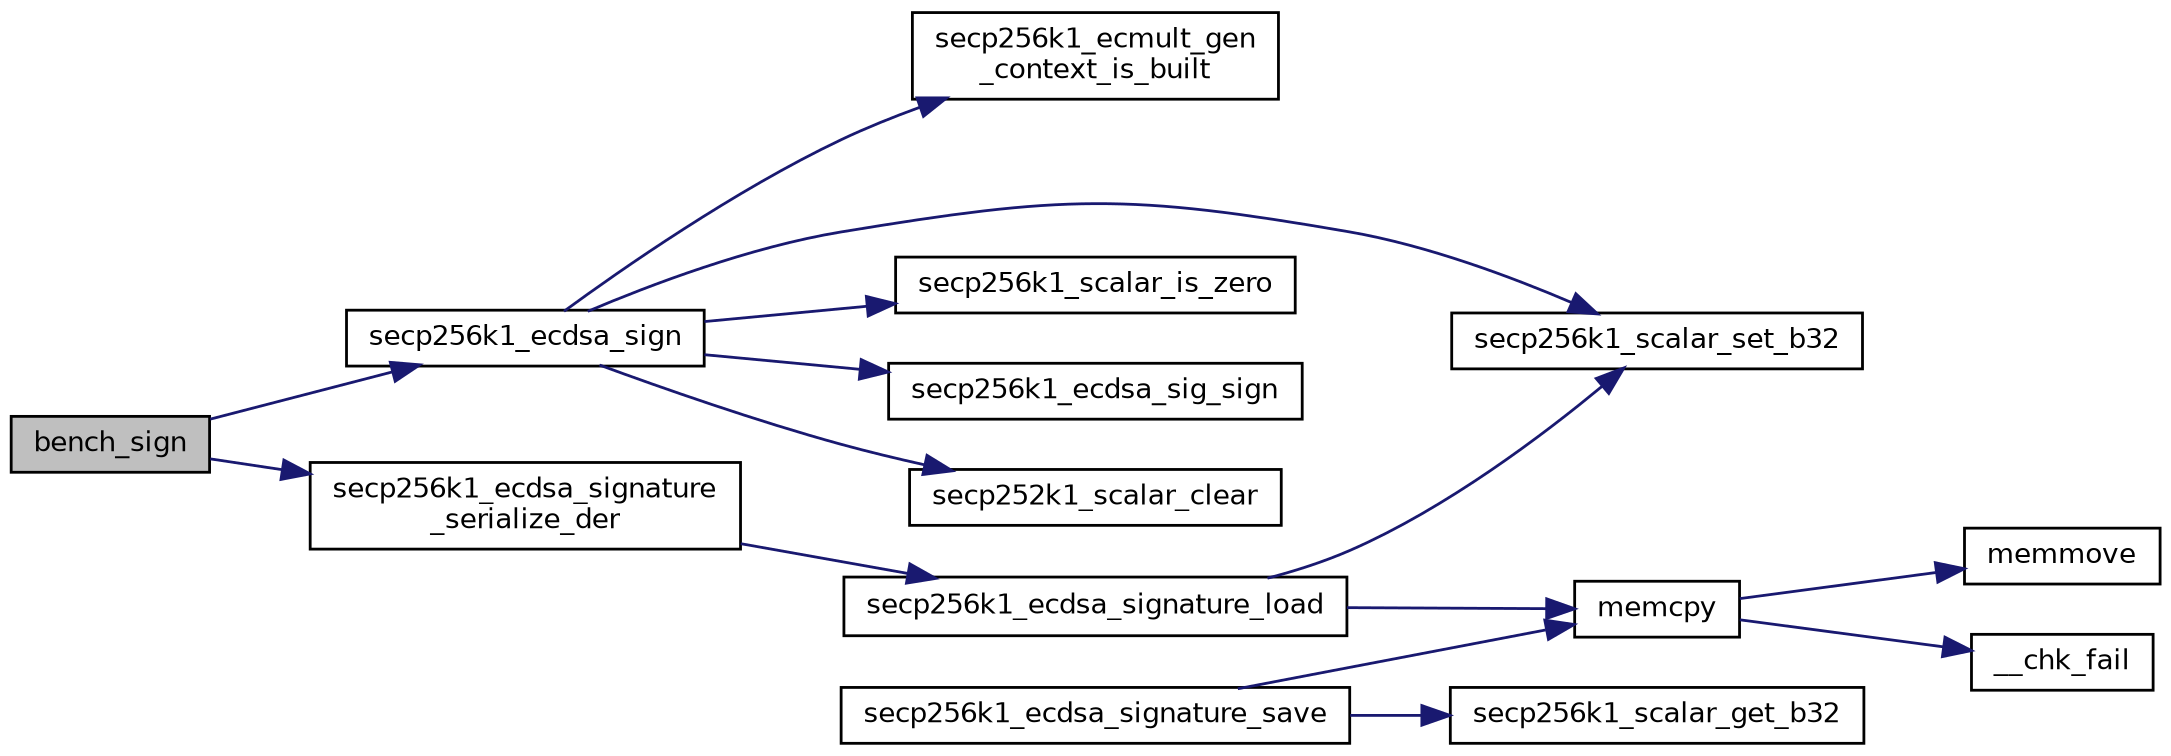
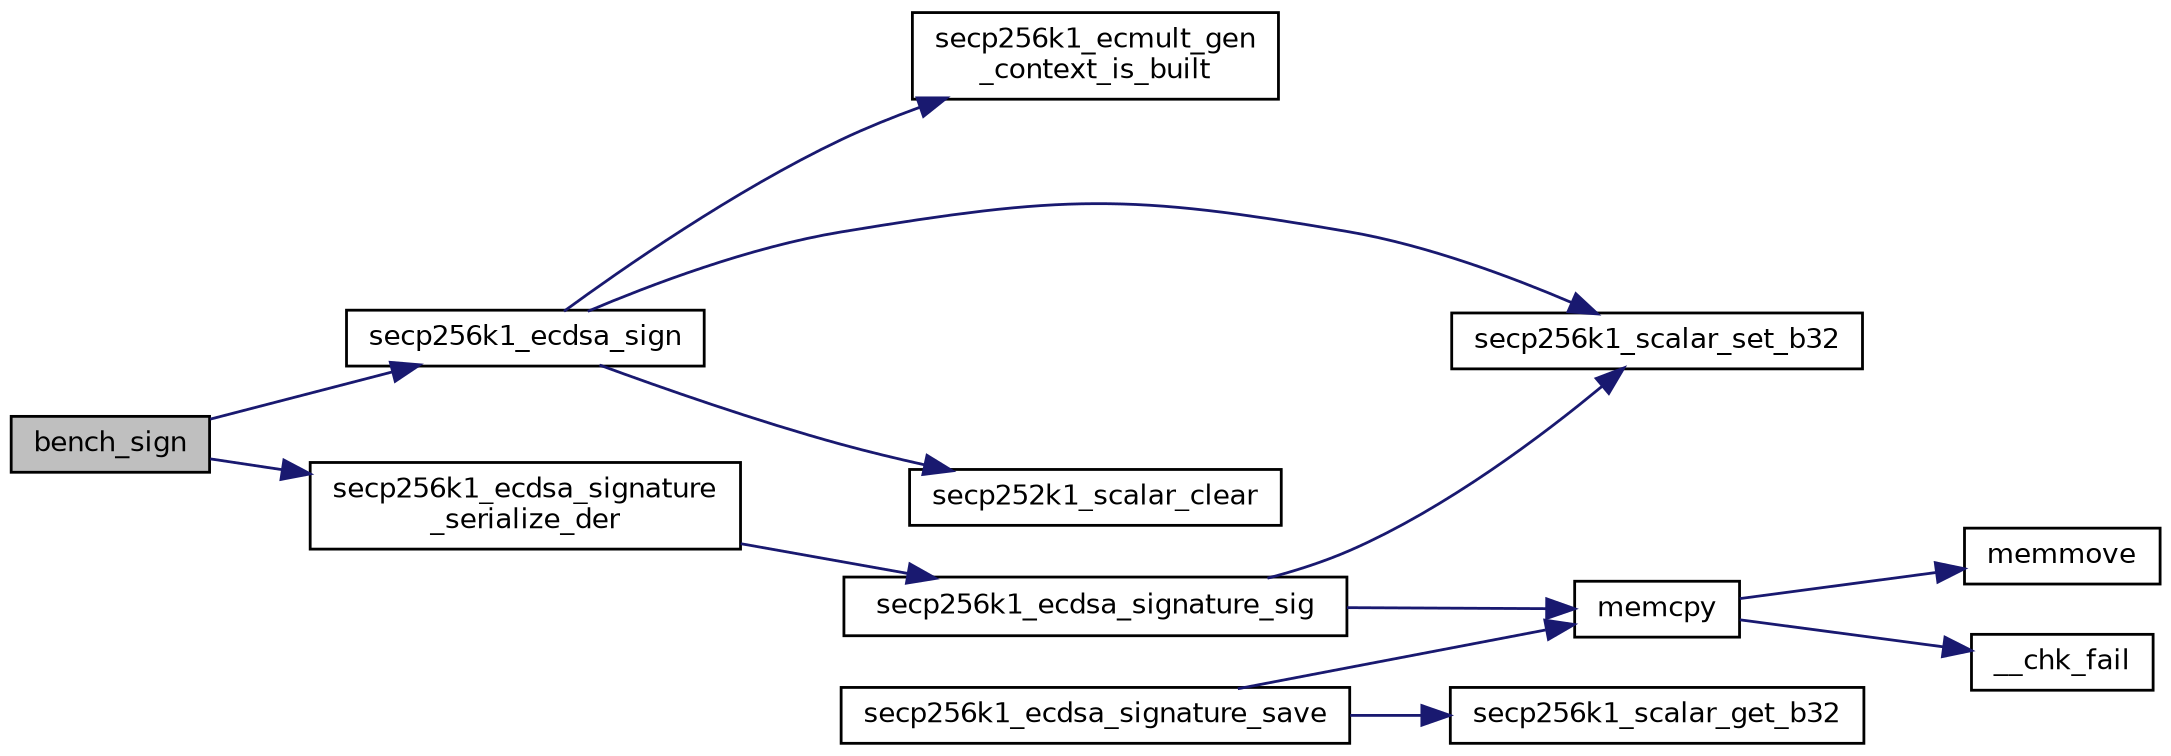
(1095, 285) -> none
(1095, 391) -> none
(1095, 606) -> (1095, 606)
